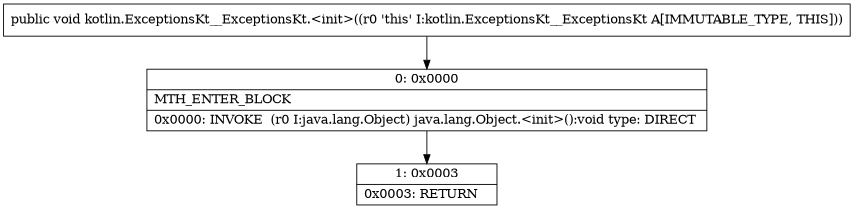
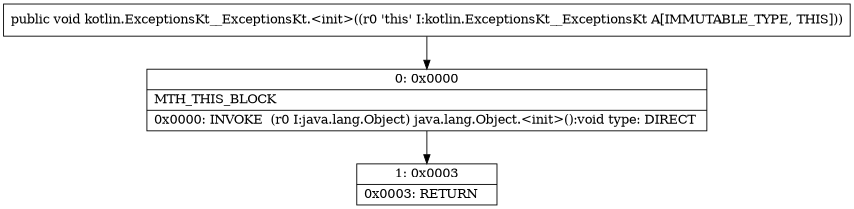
(223, 100) -> (215, 100)
